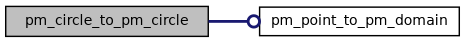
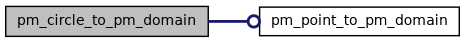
(107, 21) -> (107, 21)
